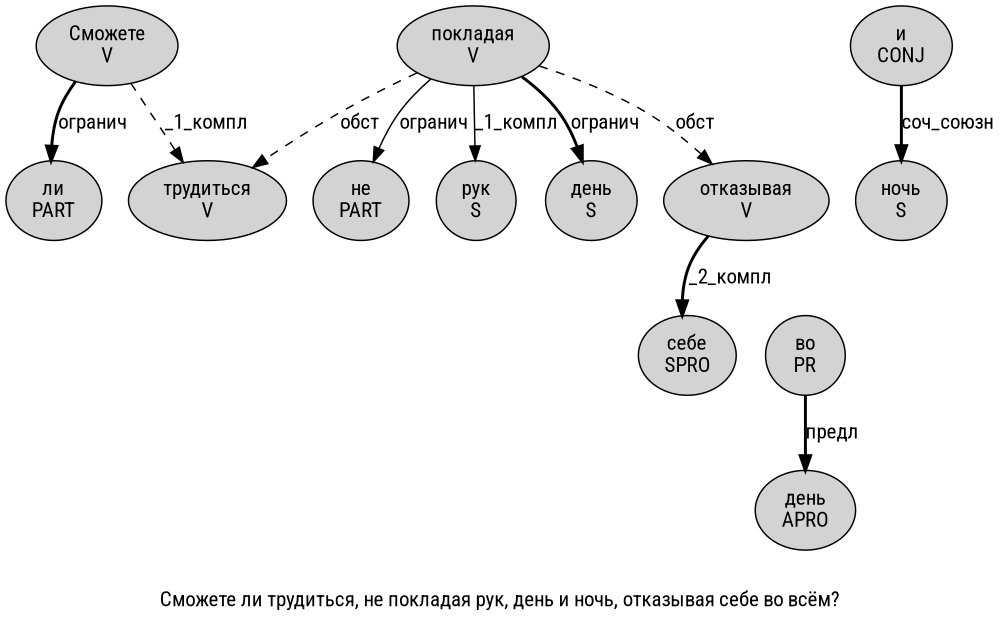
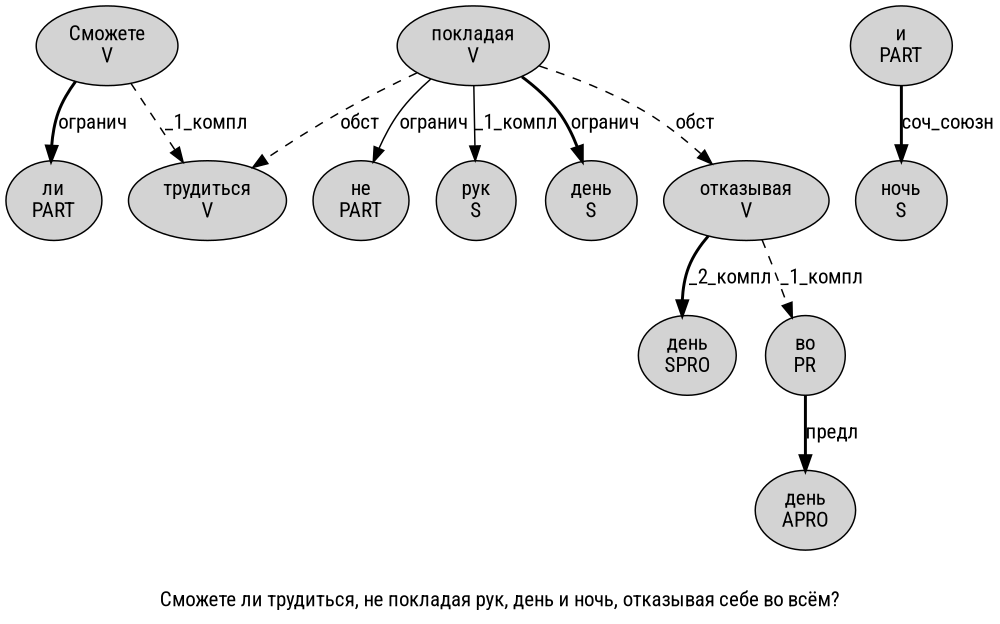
(901, 46) -> (901, 46)
none -> (775, 272)
(687, 355) -> (687, 355)
